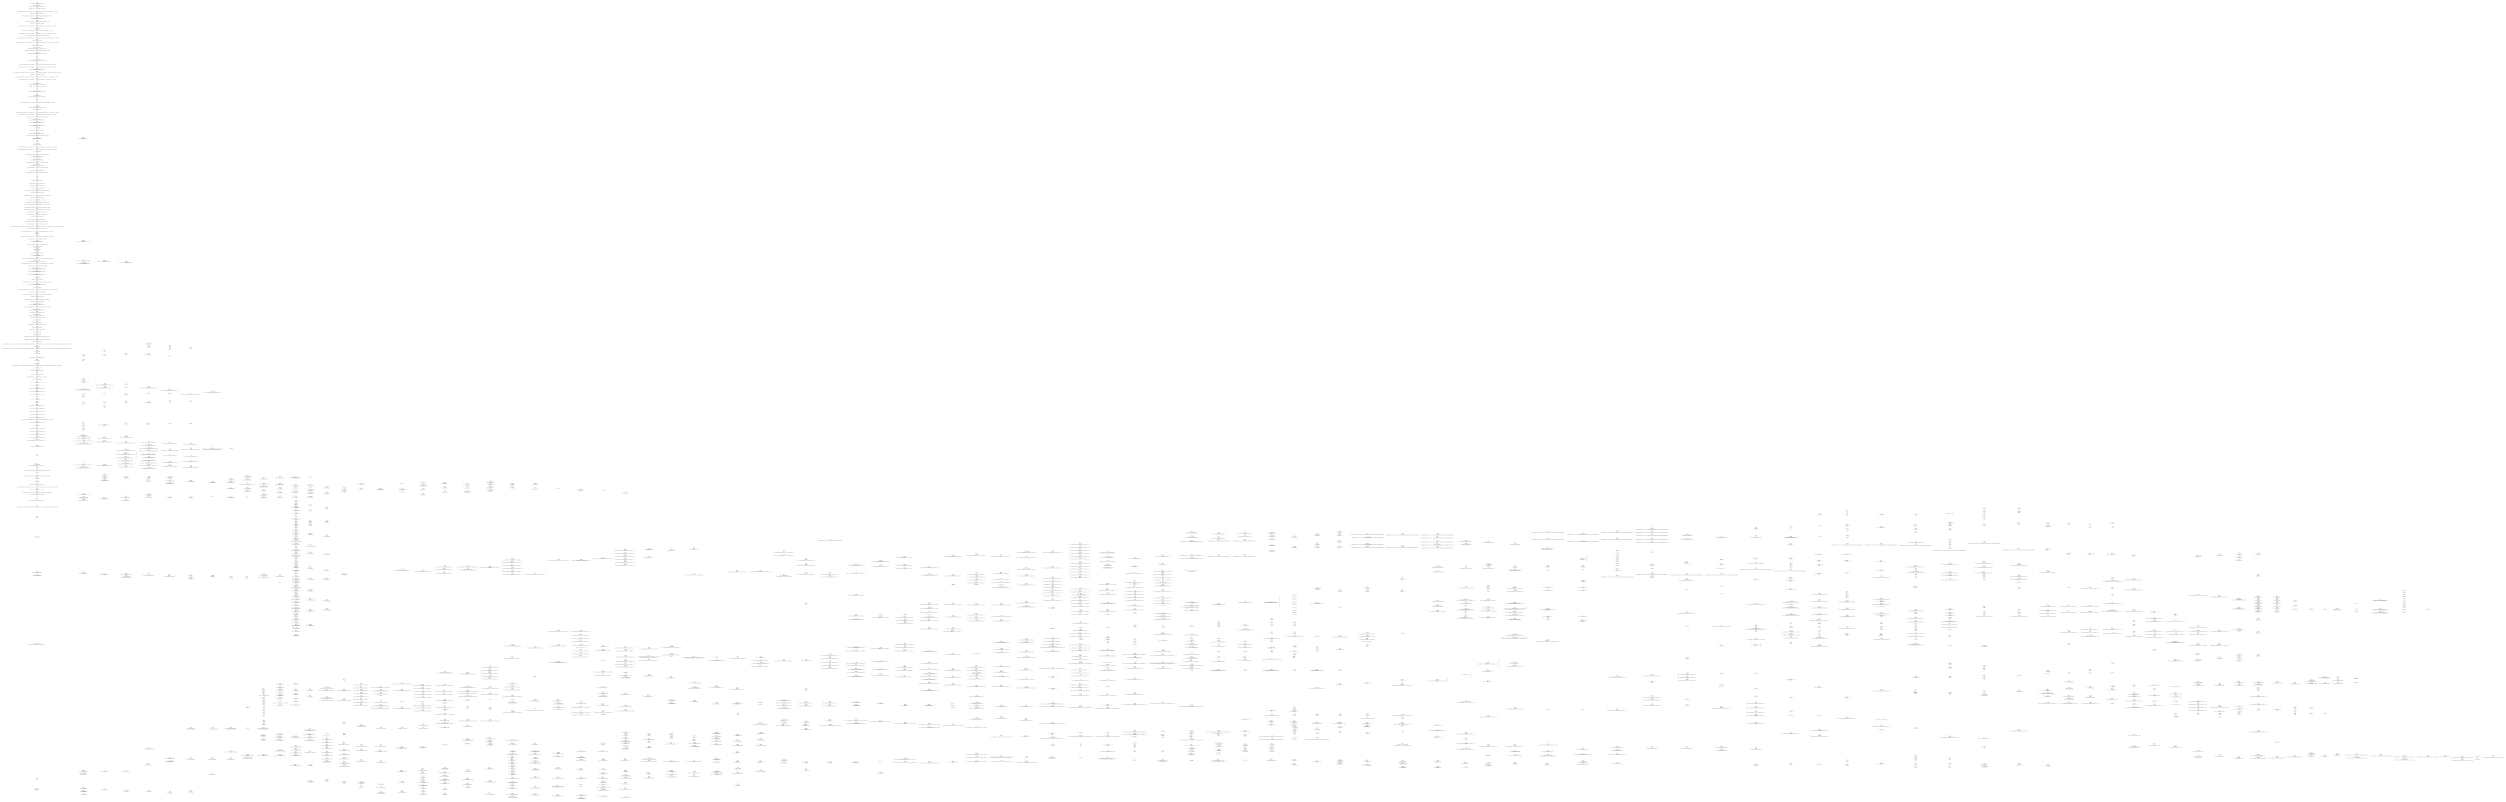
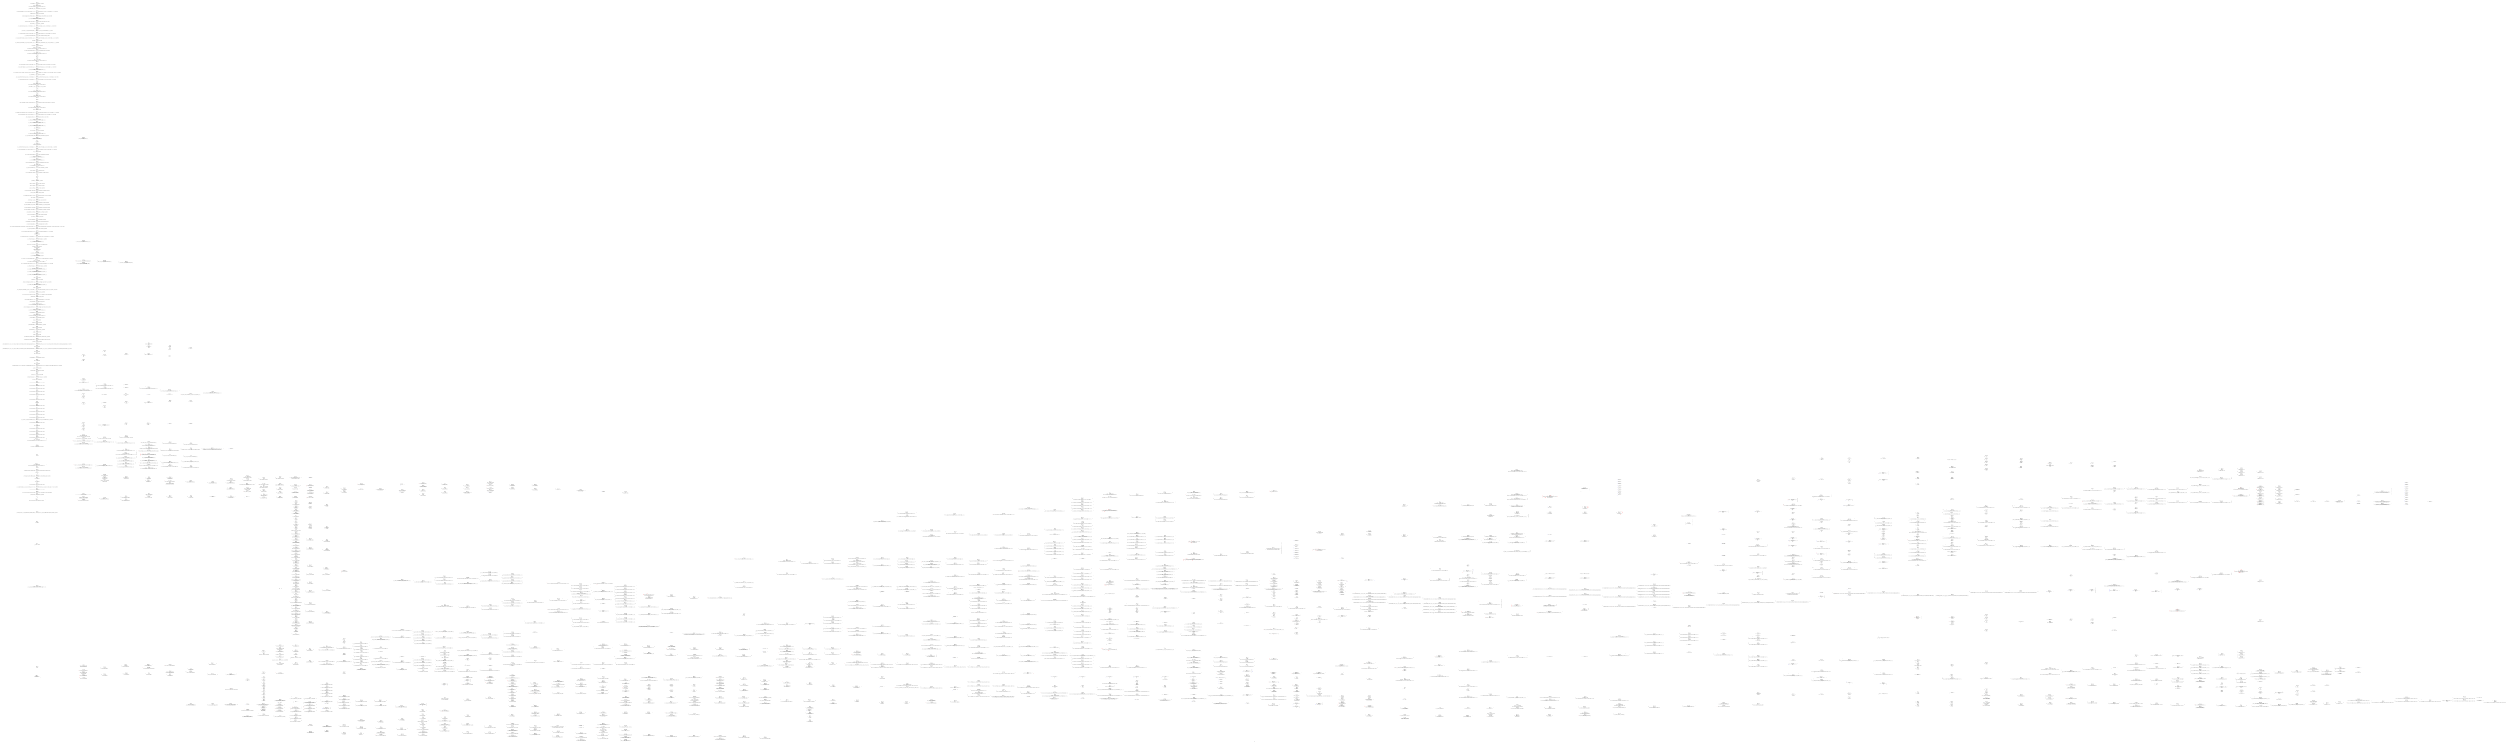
none -> (672, 697)
